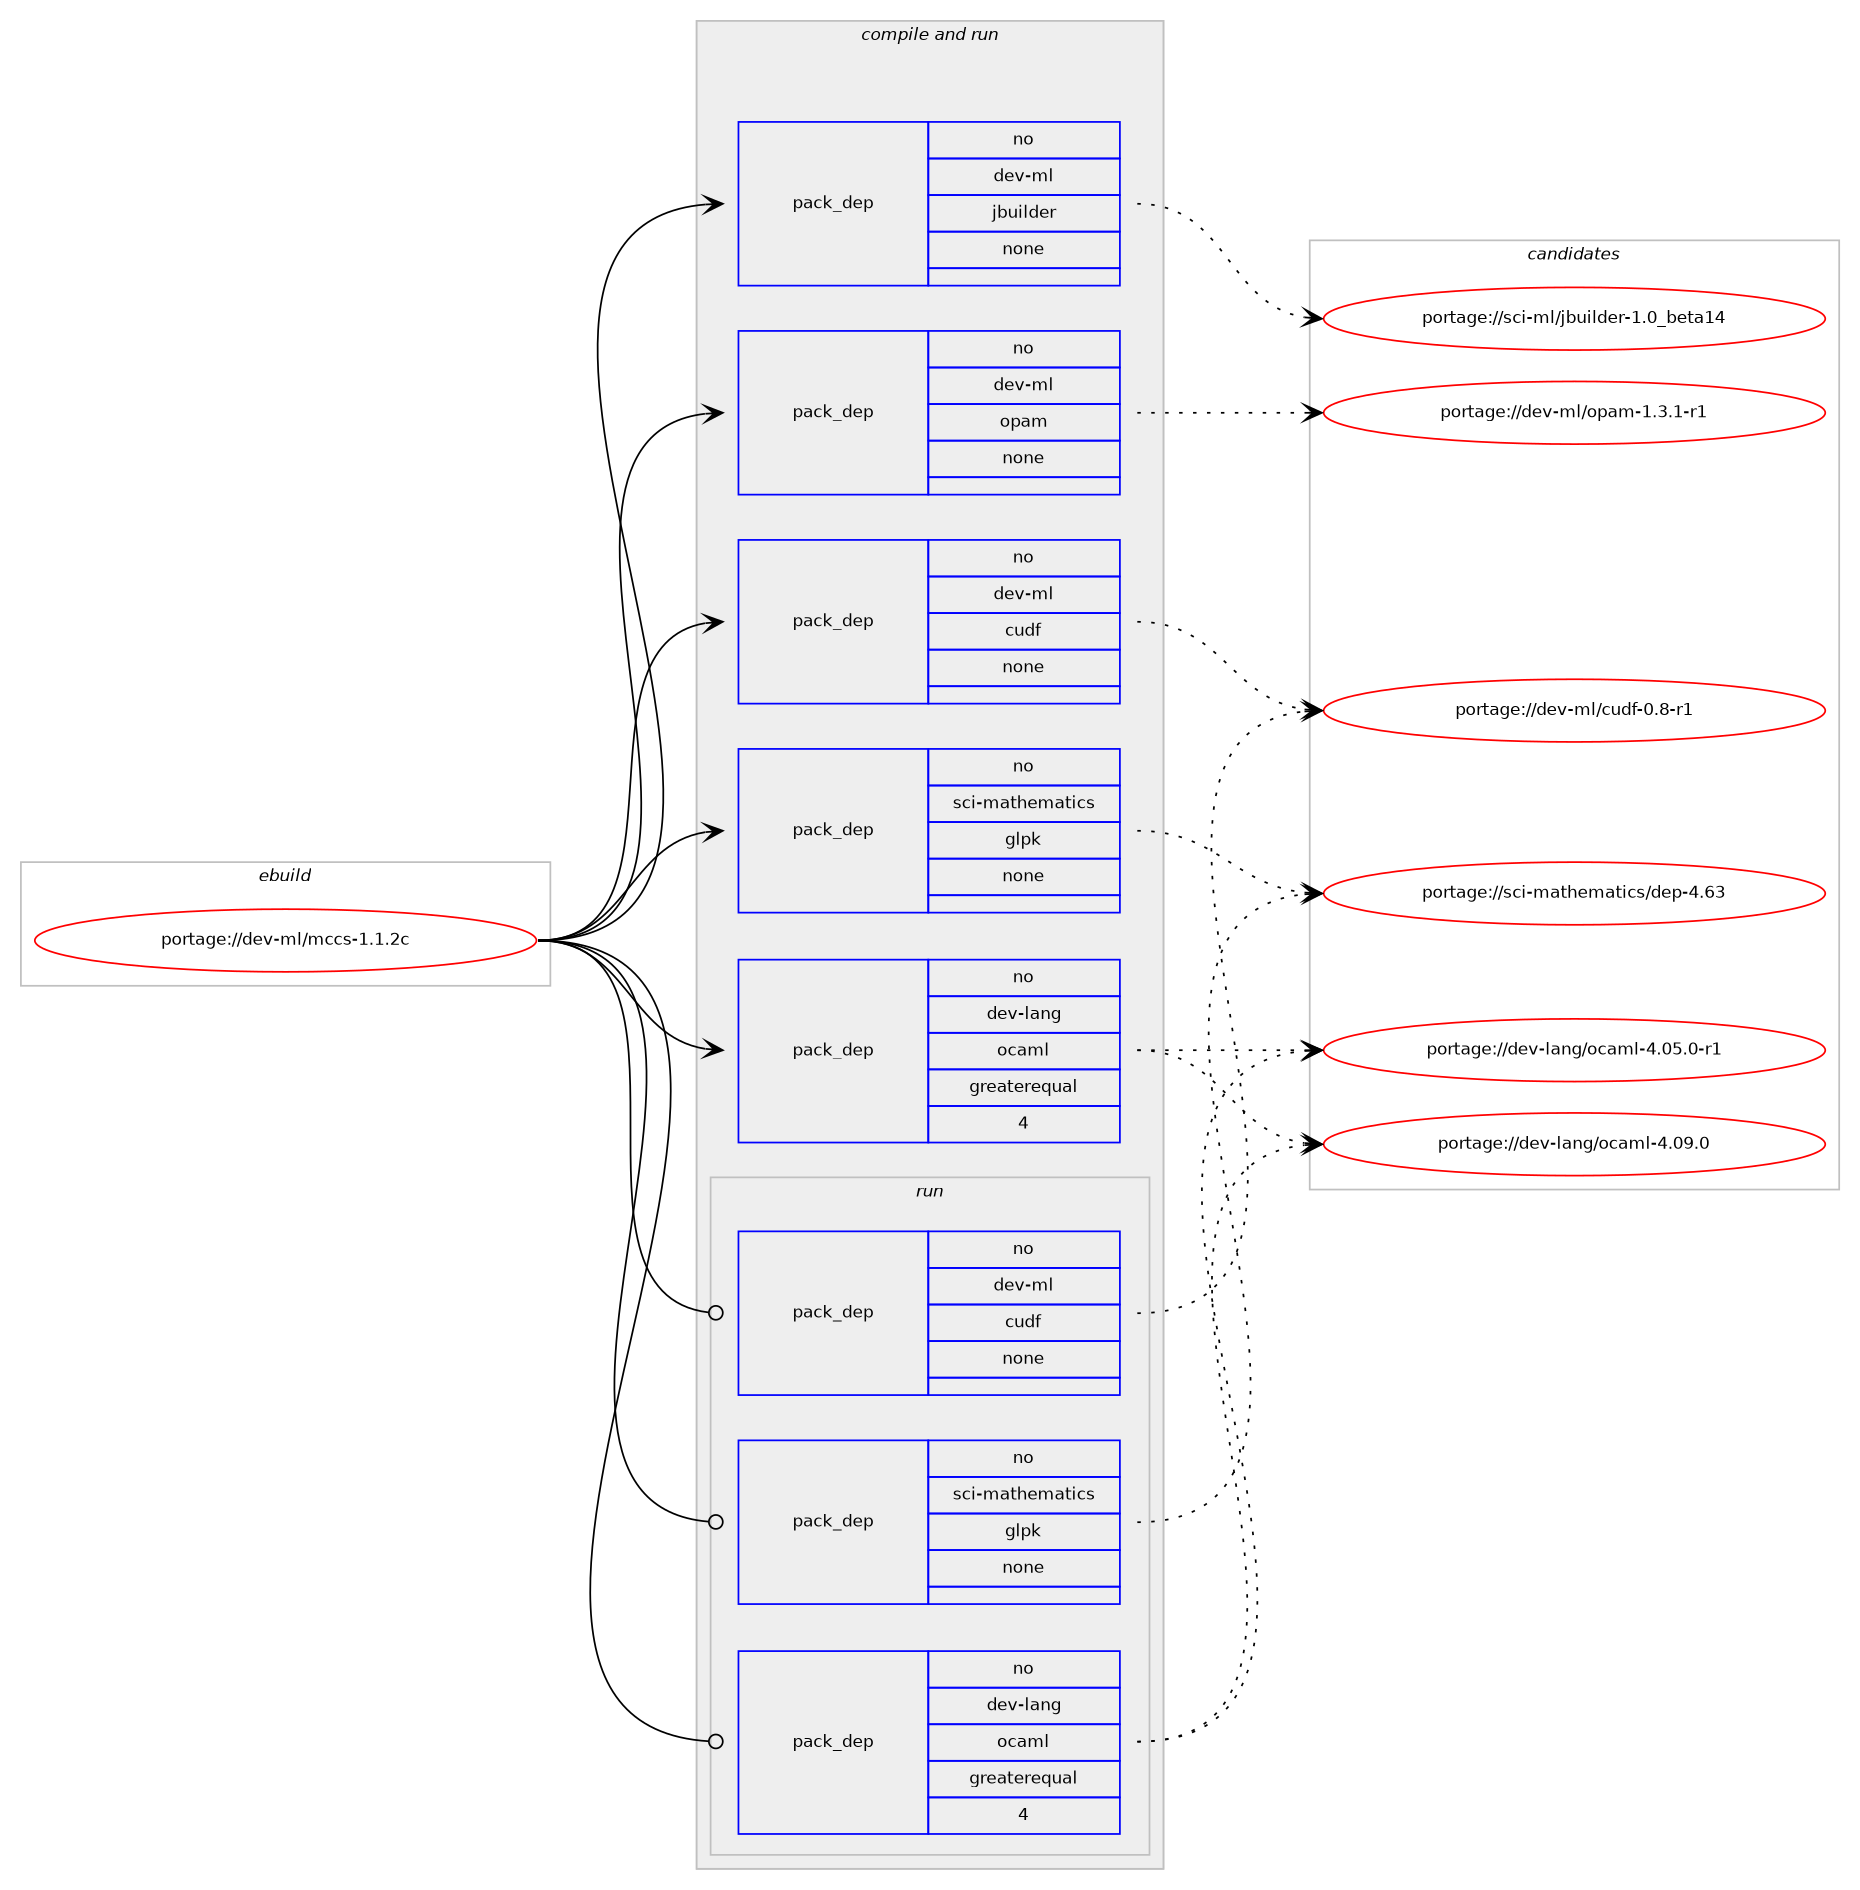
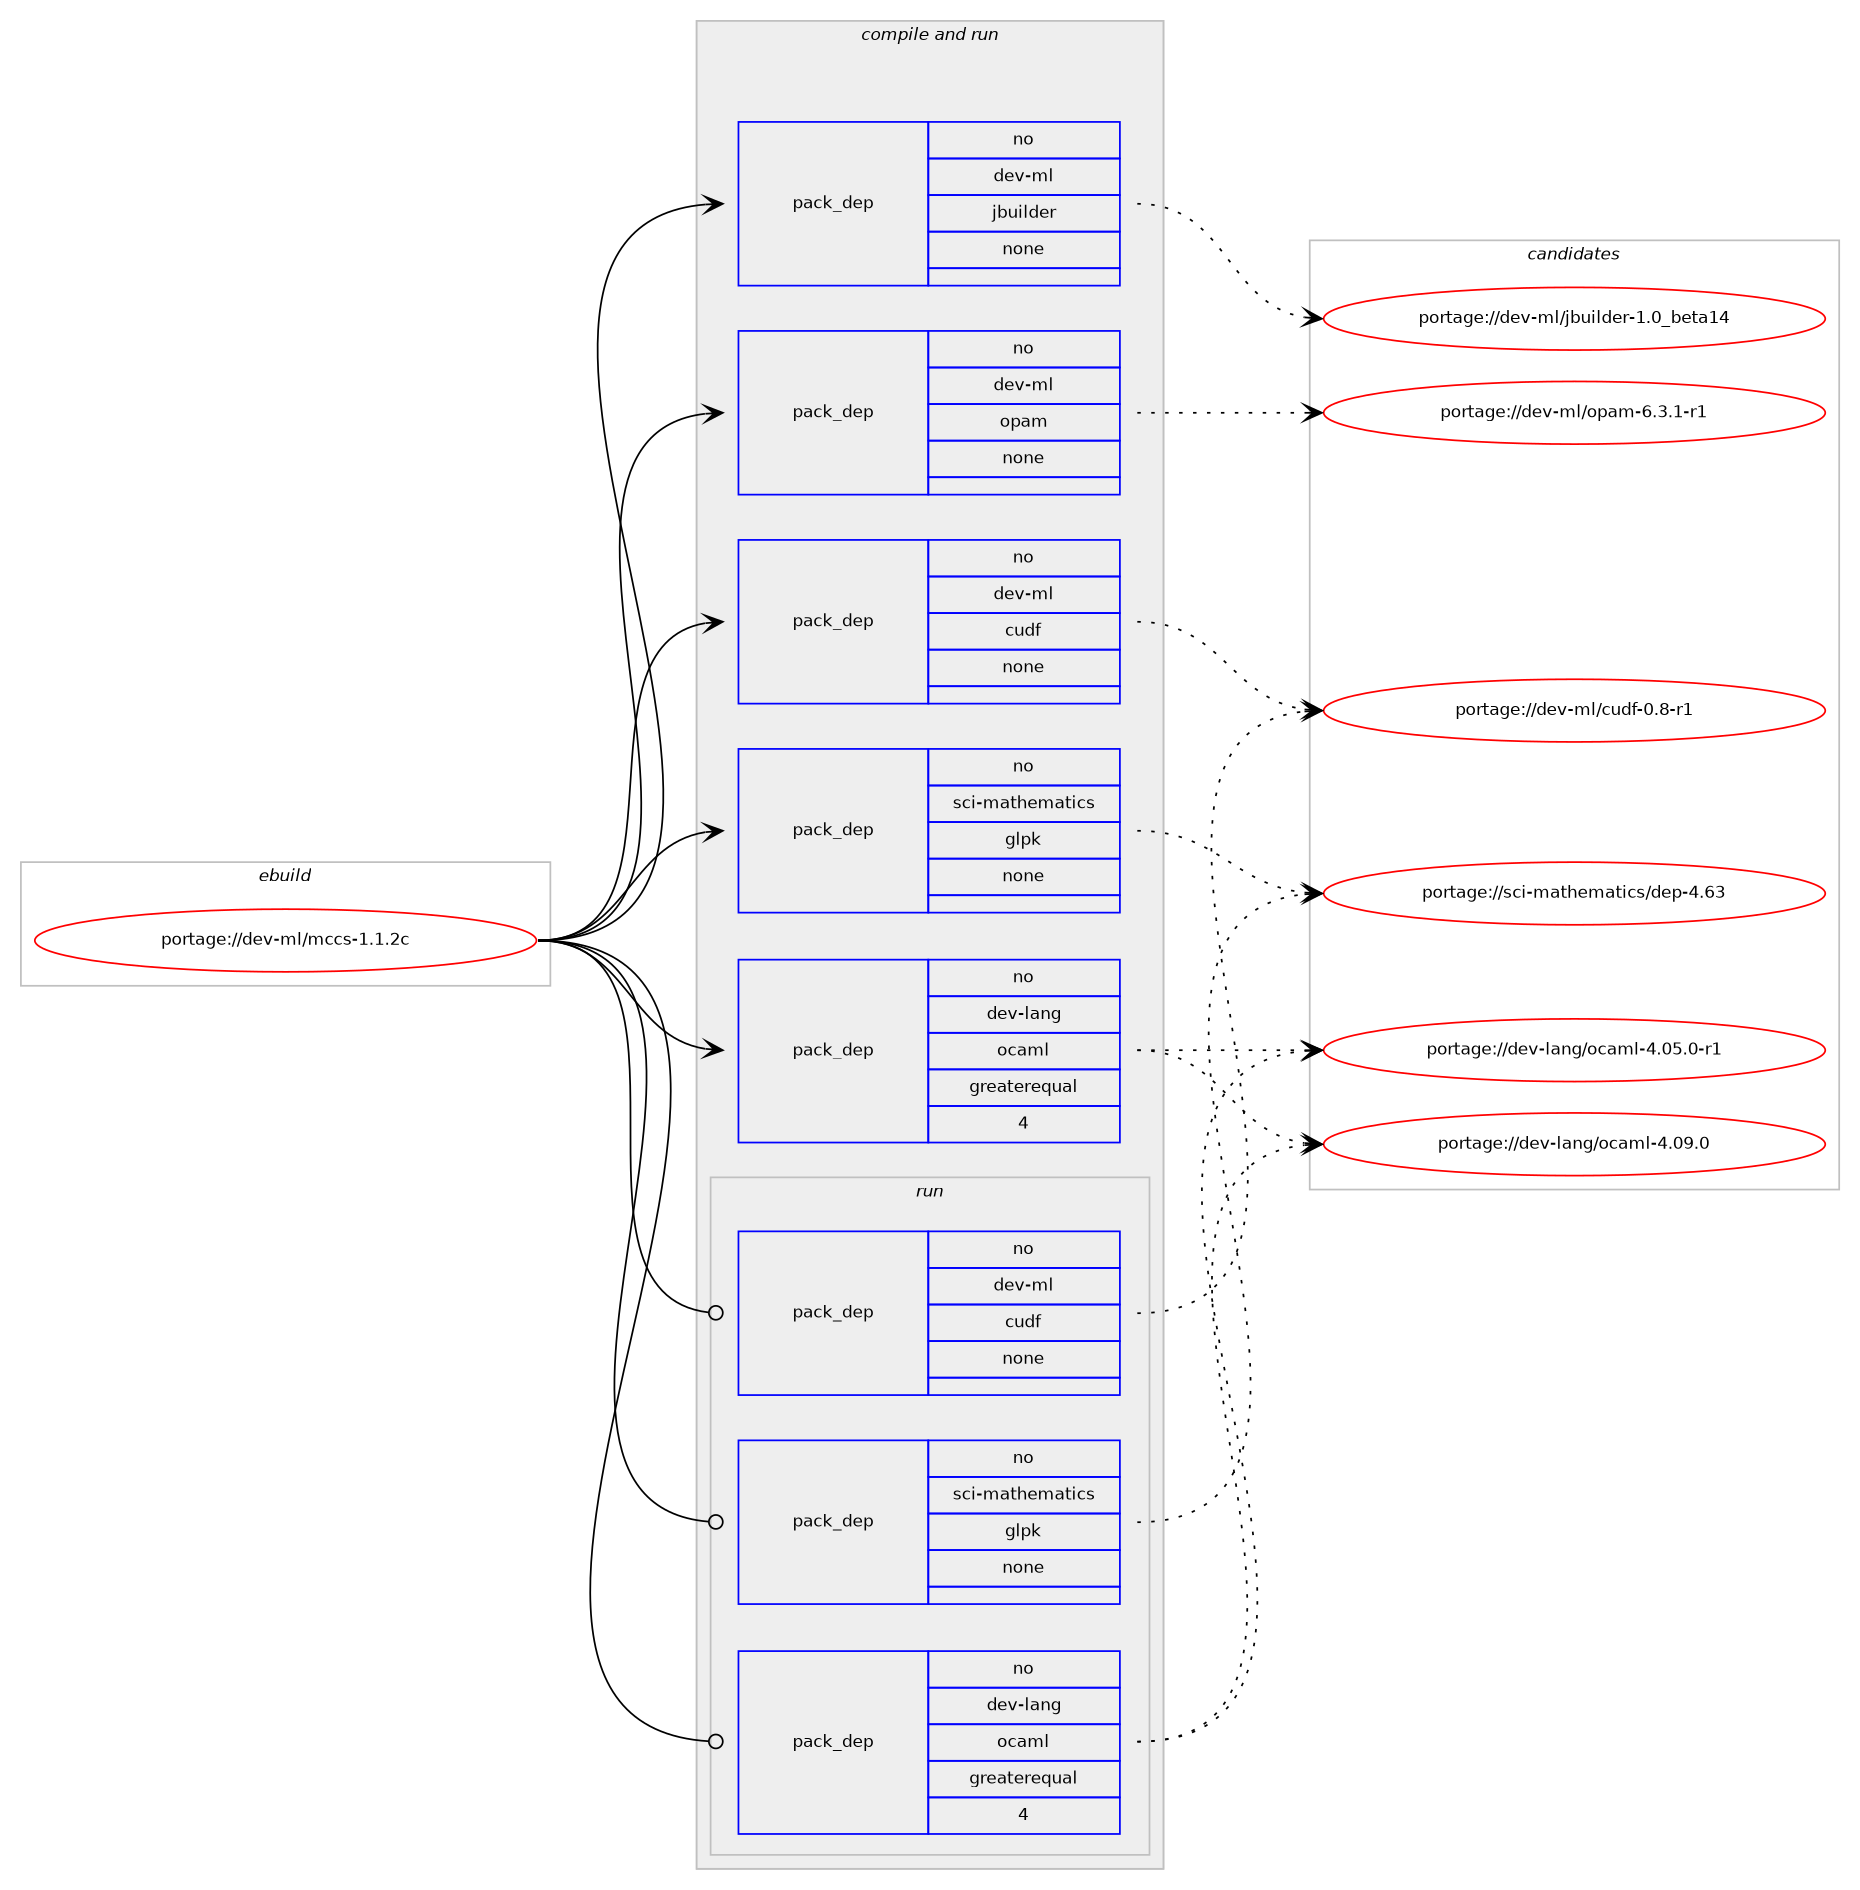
(1574, 319) -> (1574, 319)
(1574, 413) -> (1574, 413)
